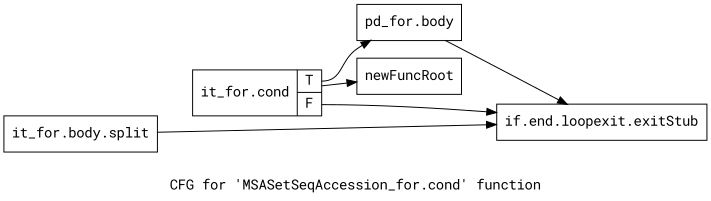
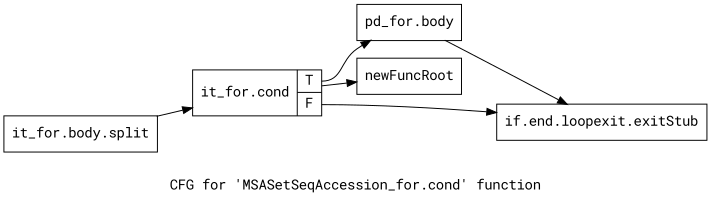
(322, 129) -> (170, 113)
